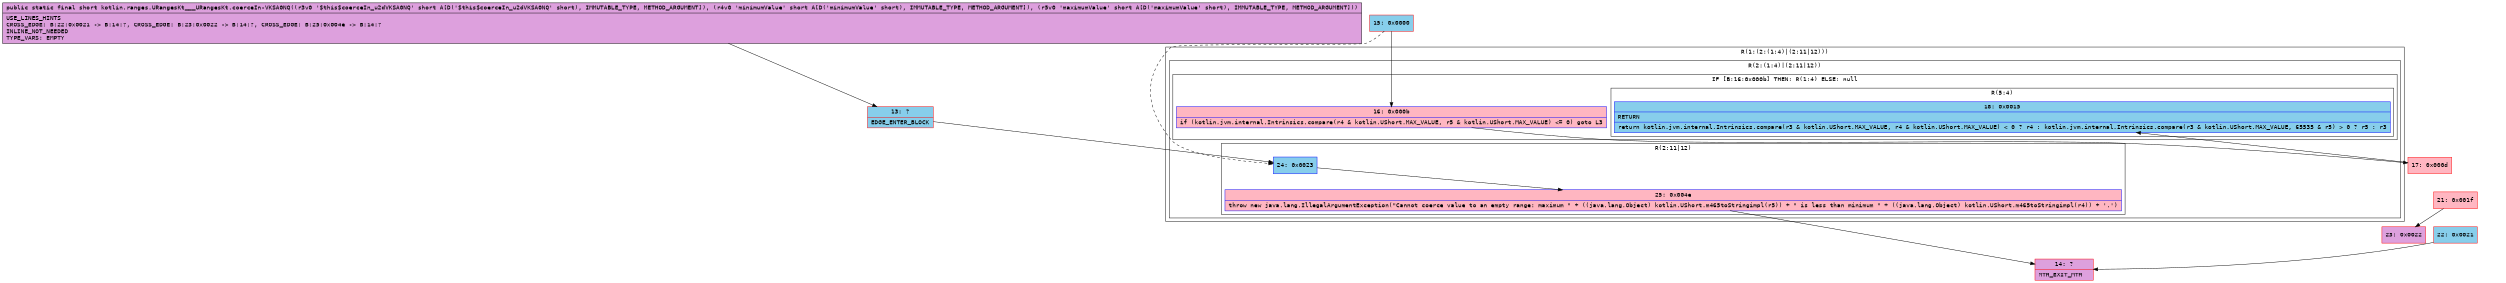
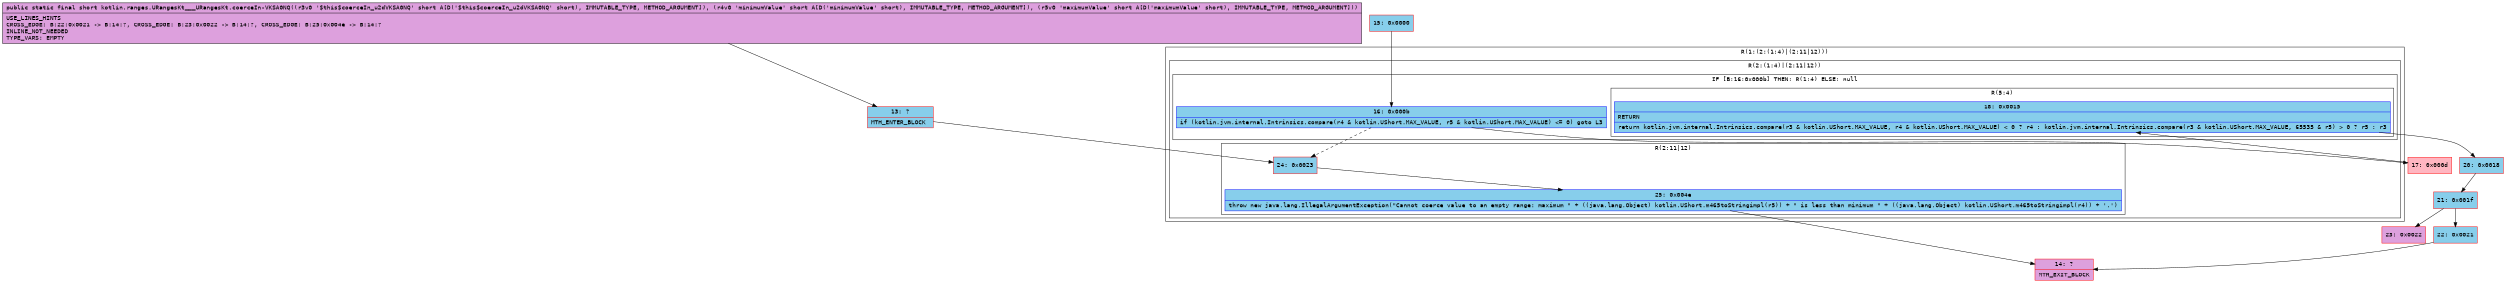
(1161, 59) -> (1353, 137)
(1391, 117) -> (1391, 117)
(900, 122) -> (898, 122)
(1295, 165) -> (1295, 165)
none -> (2482, 165)
(1673, 200) -> (1673, 200)
(2455, 200) -> (2455, 200)
none -> (2455, 215)
(2061, 275) -> (2064, 275)
